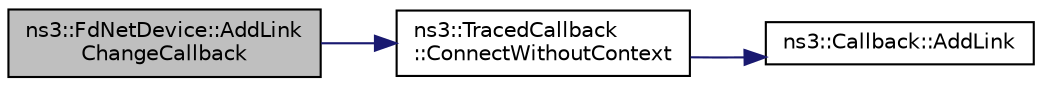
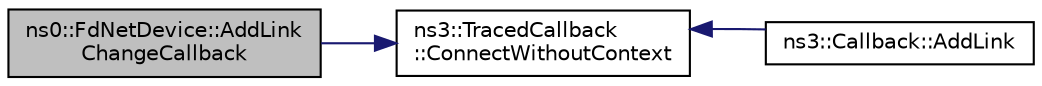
(165, 43) -> (165, 43)
(717, 57) -> (739, 29)
